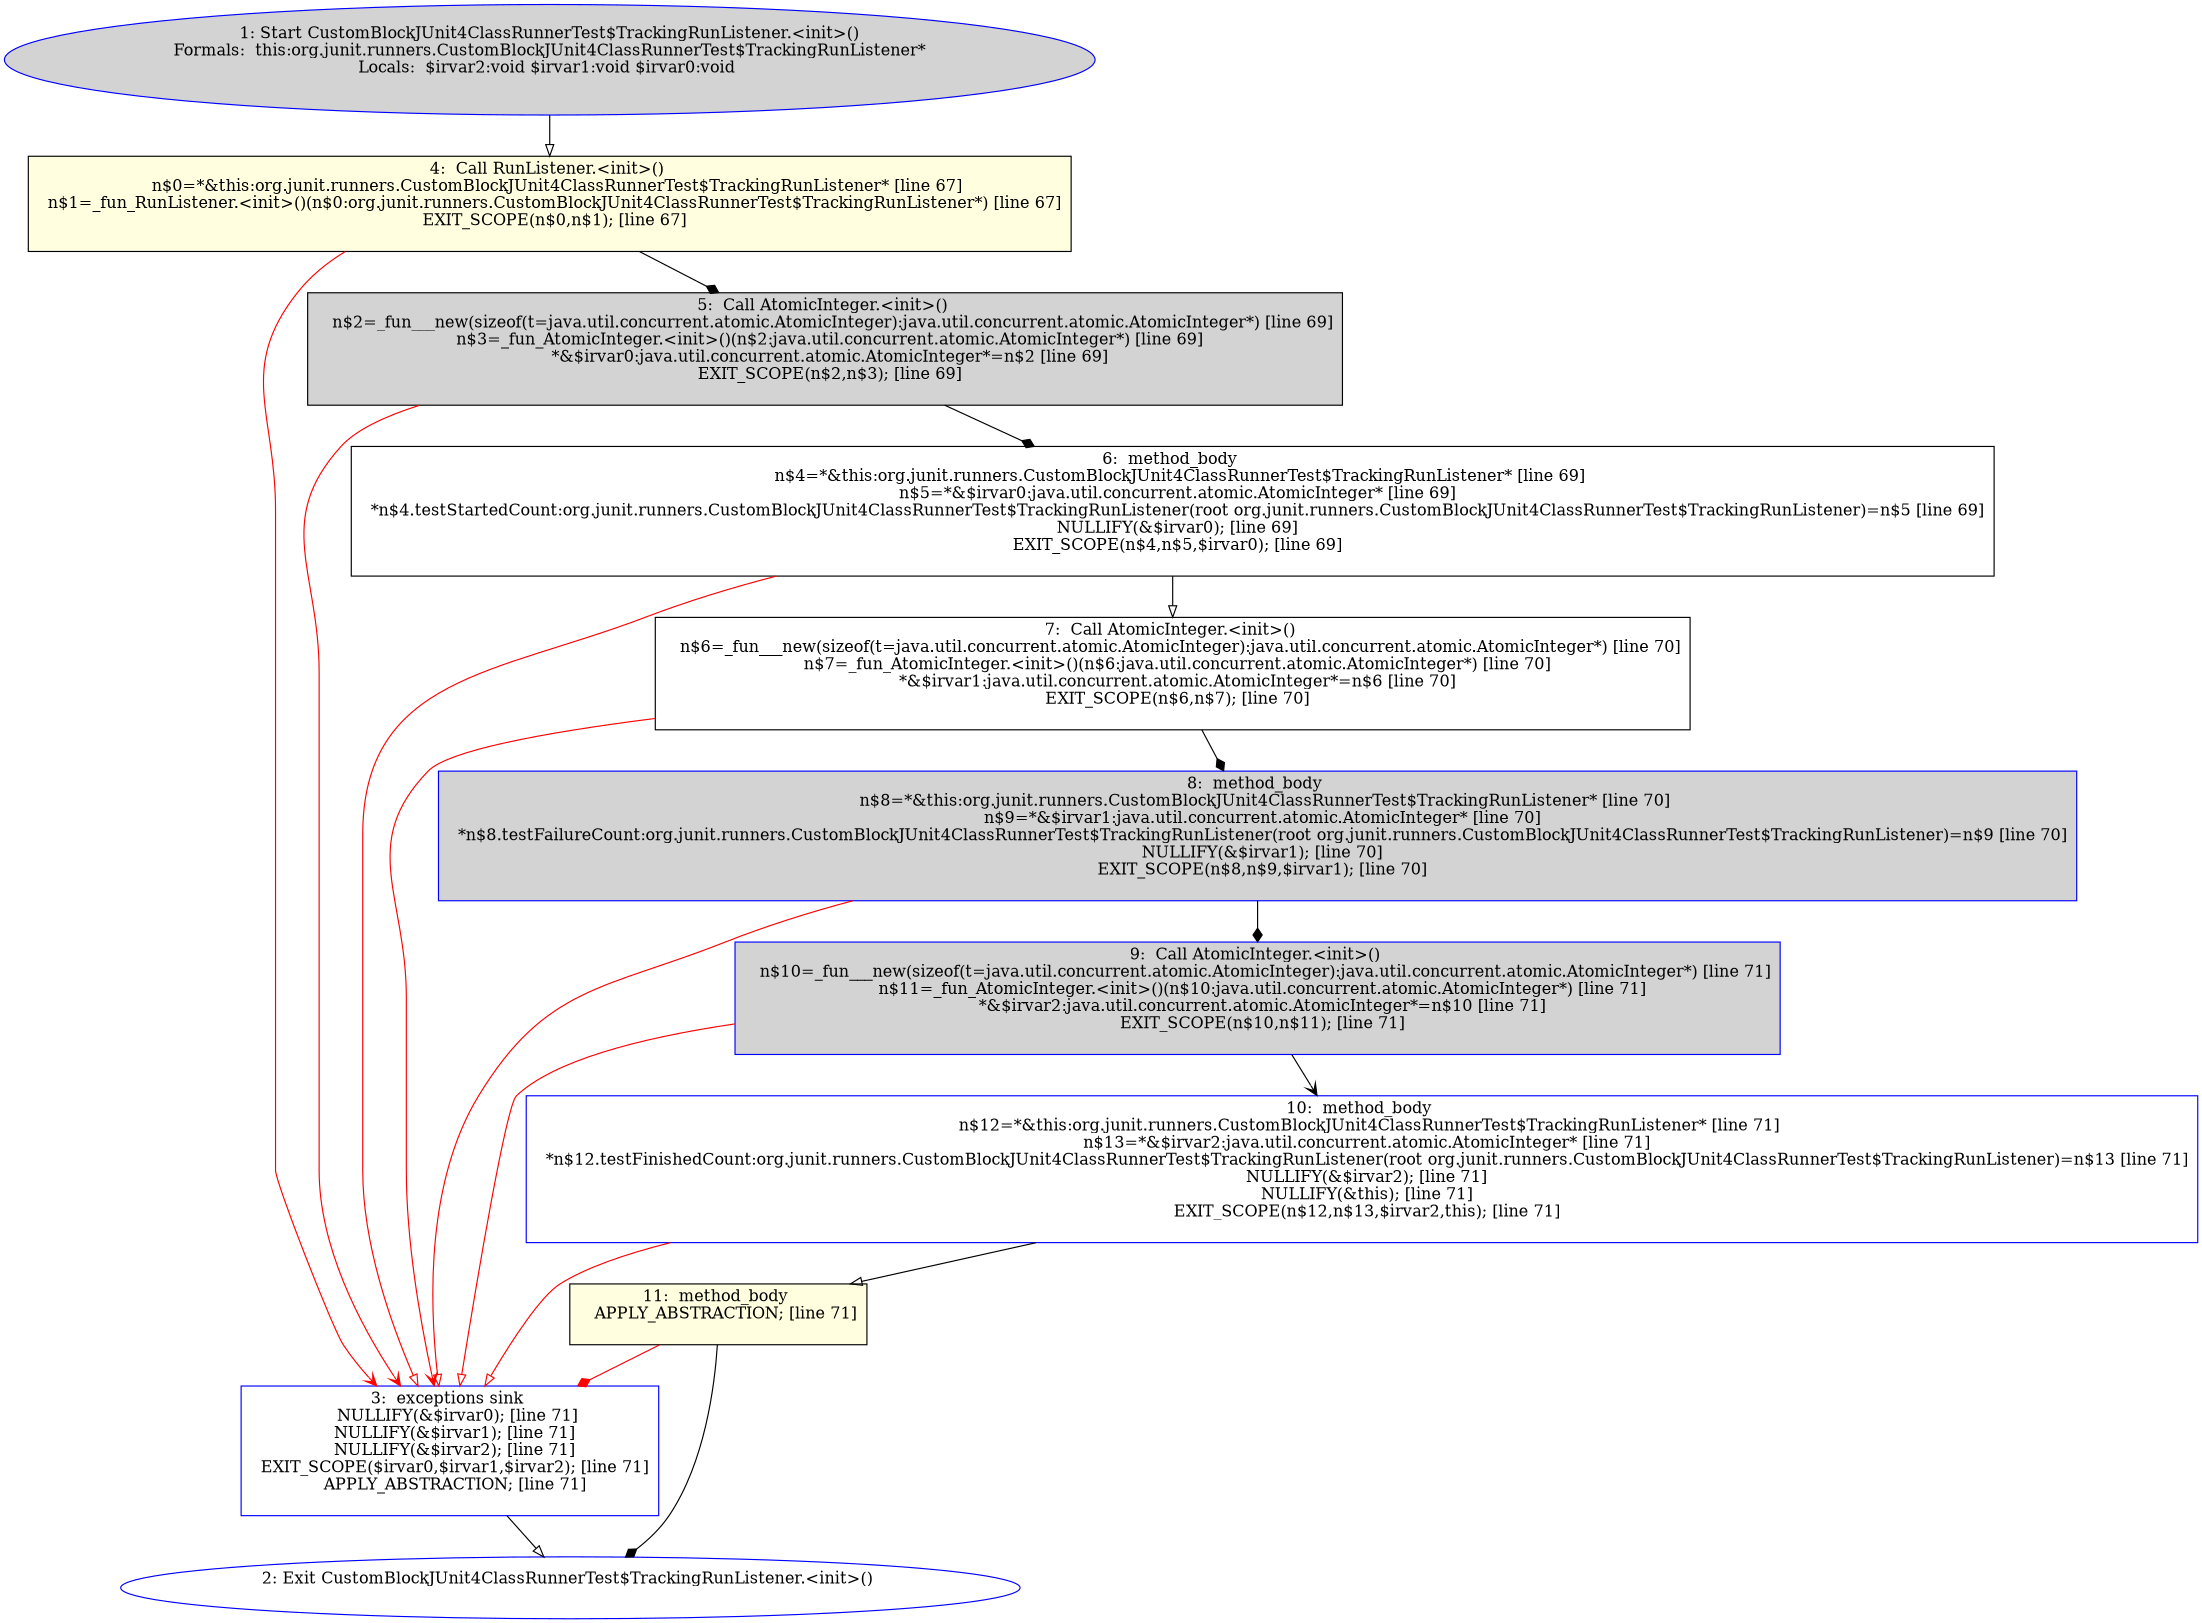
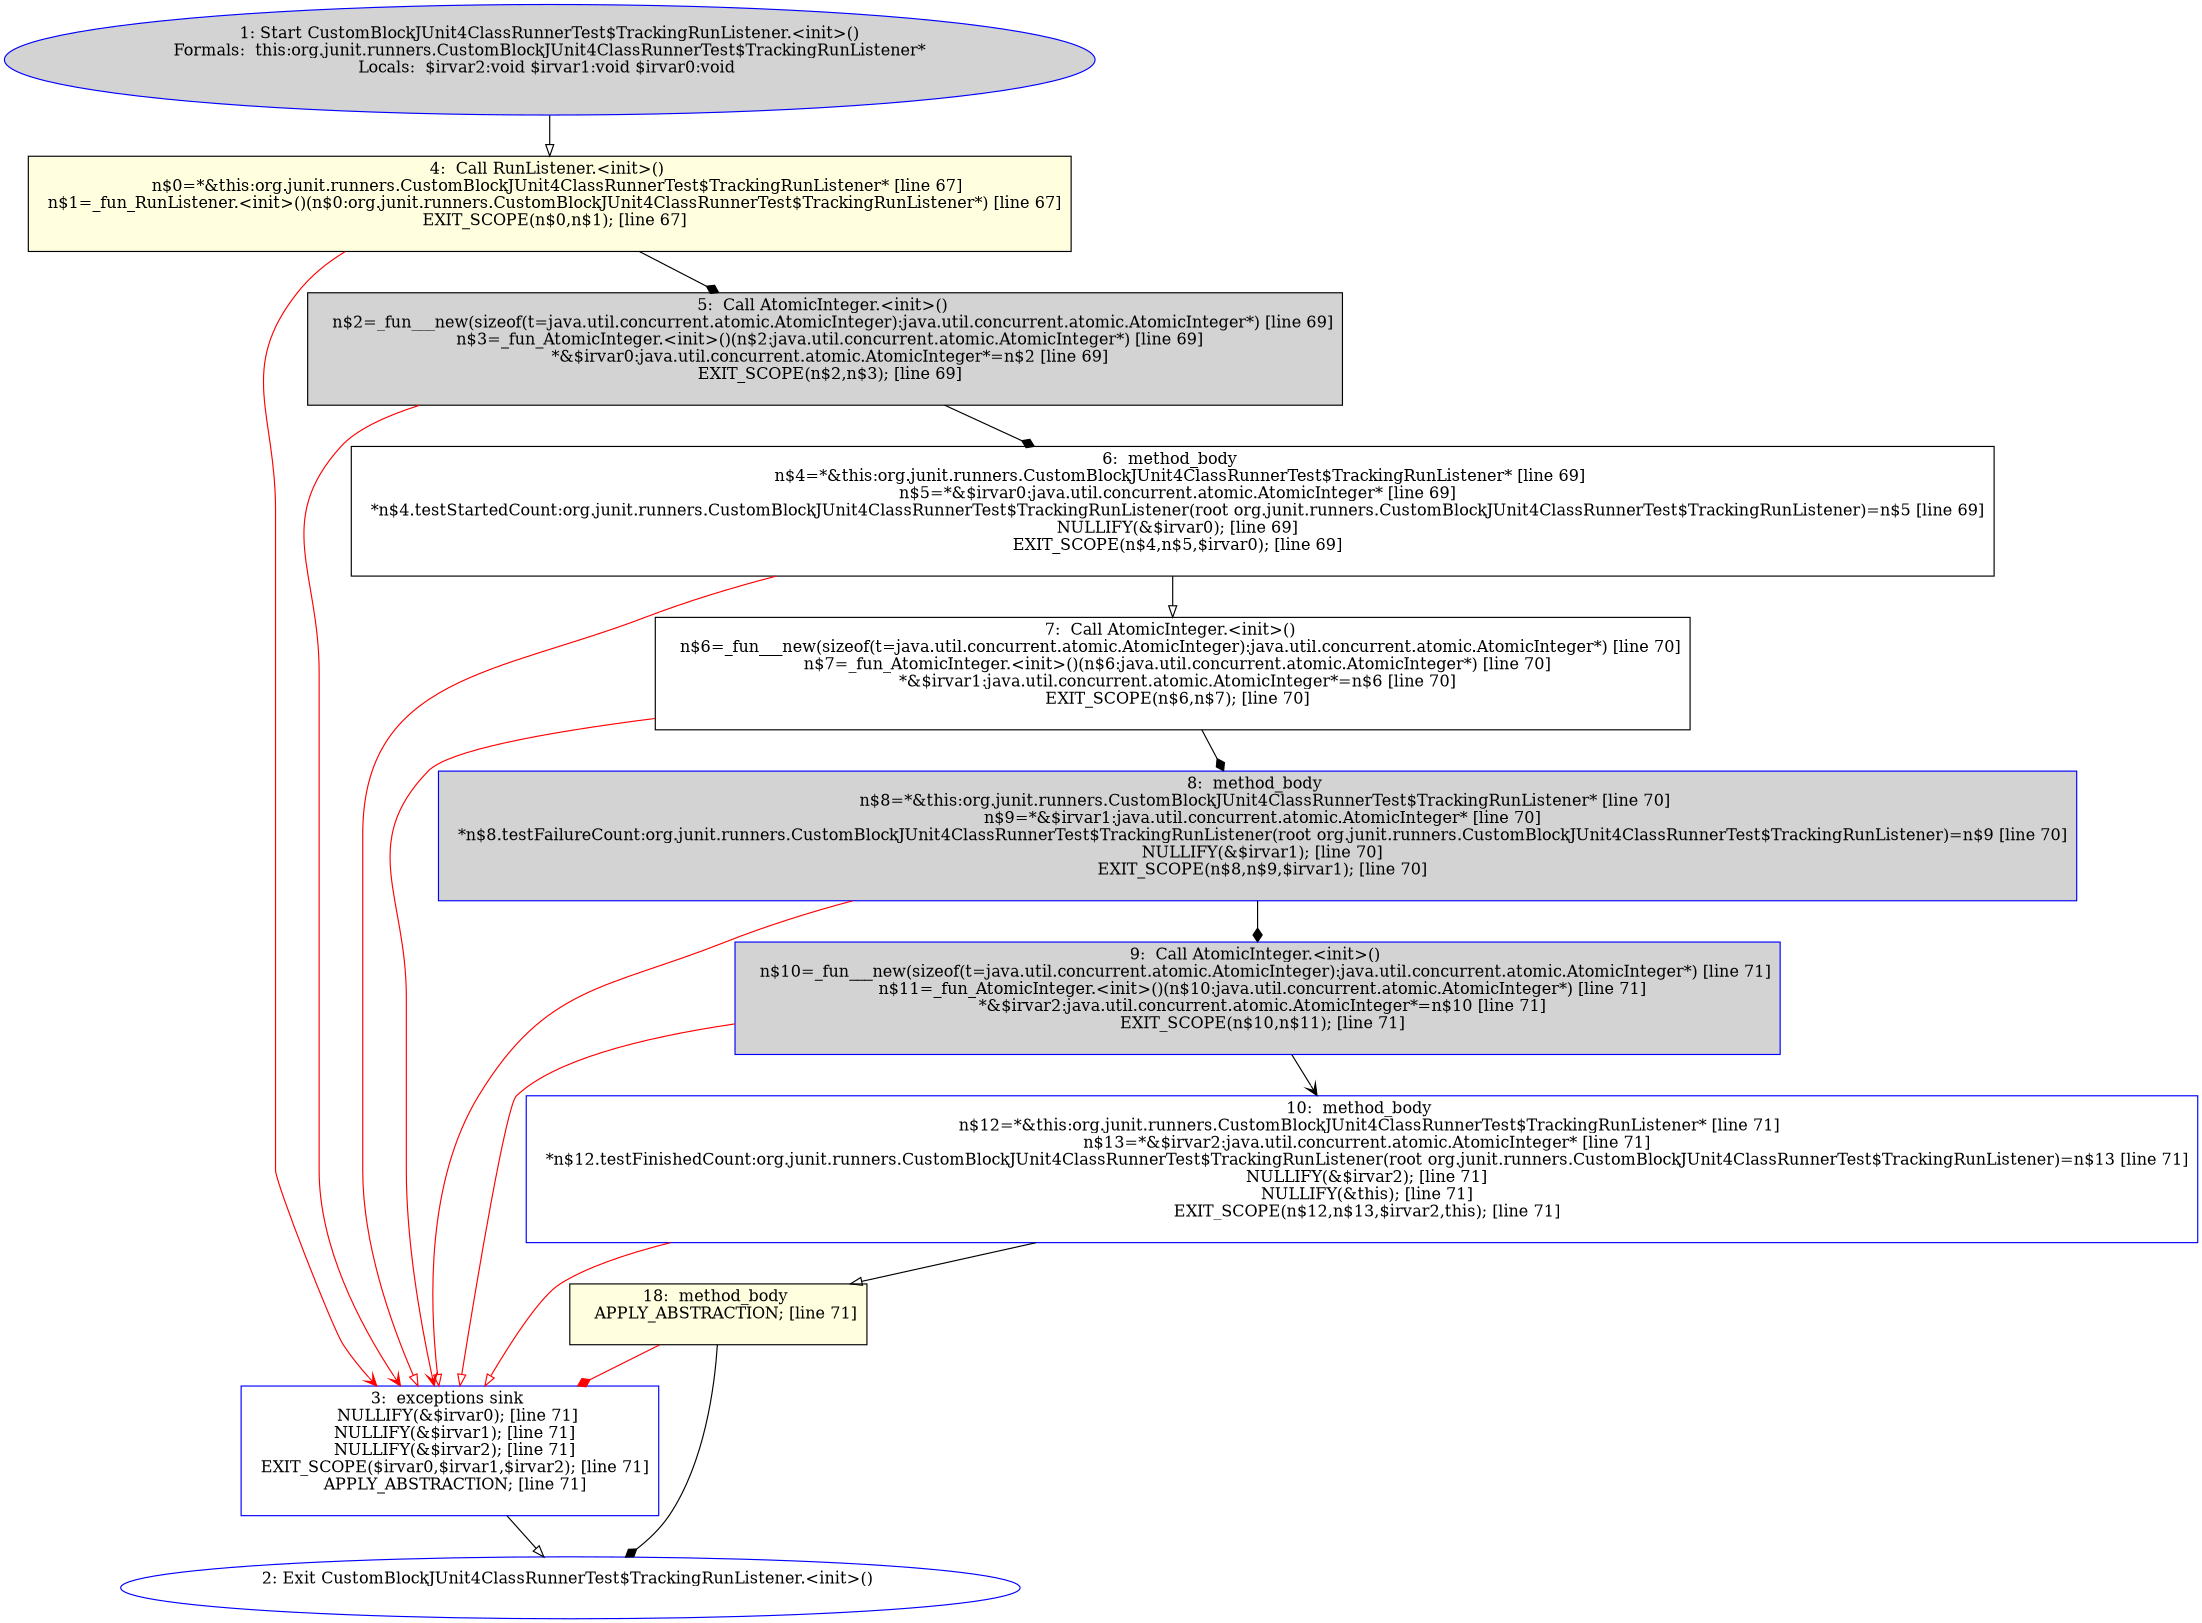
(718, 1314) -> (718, 1314)
